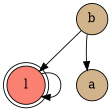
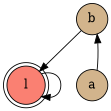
(86, 48) -> (98, 57)
